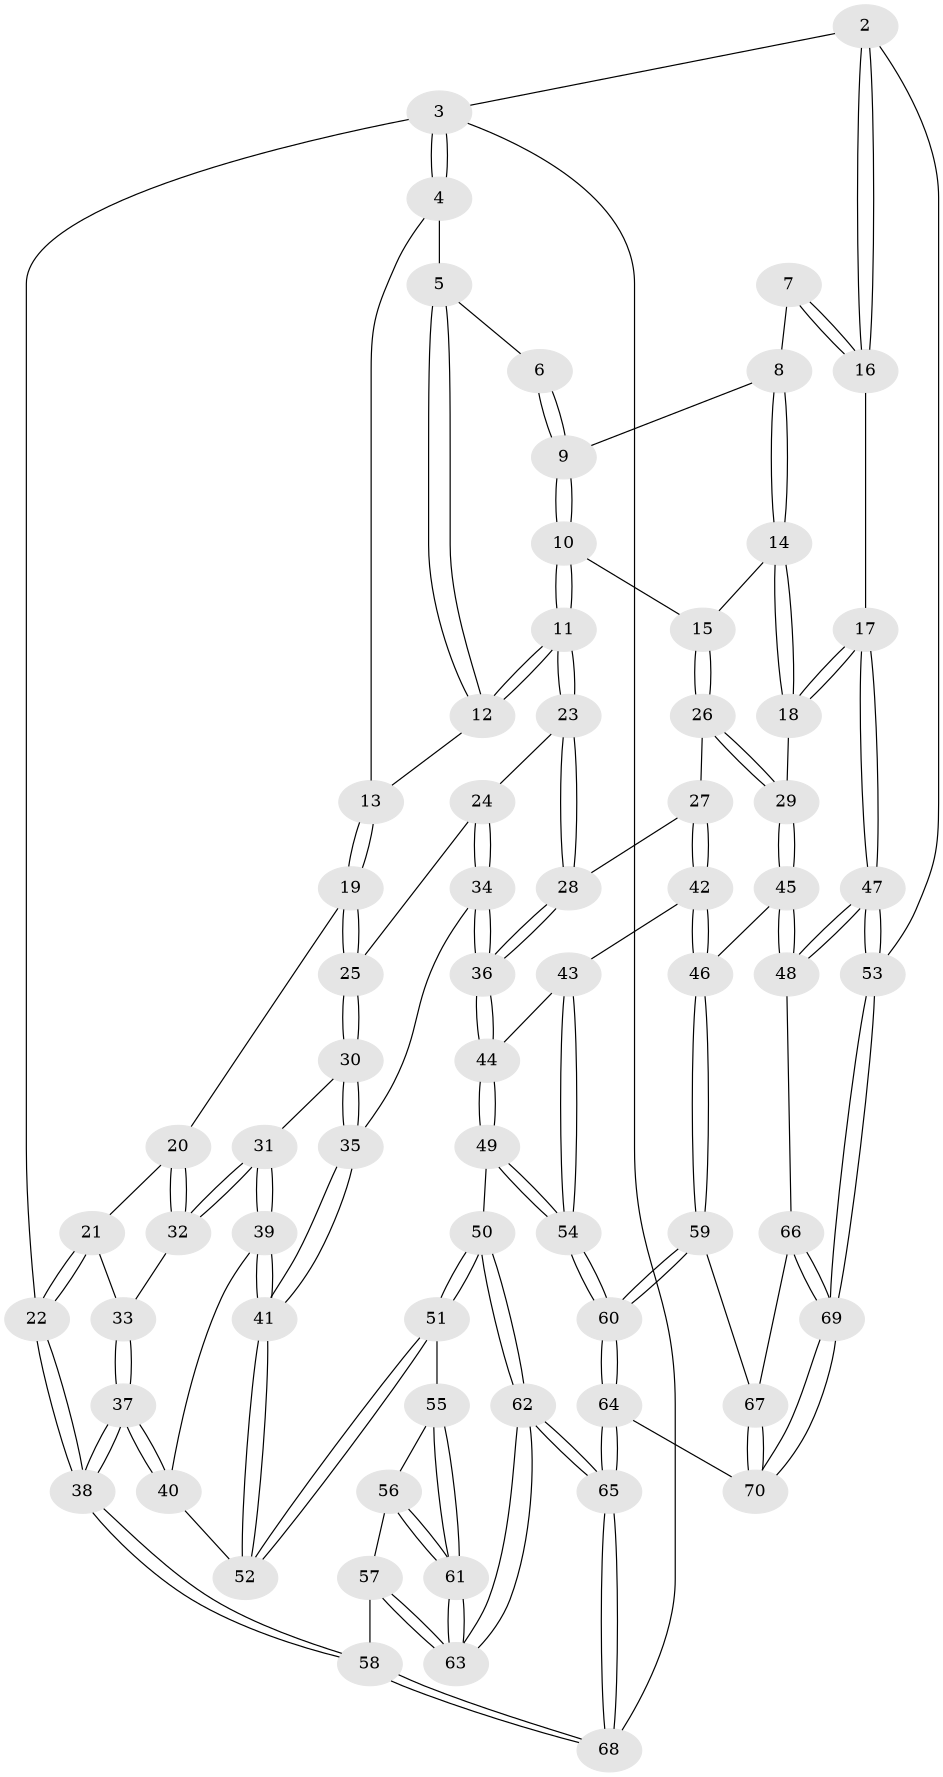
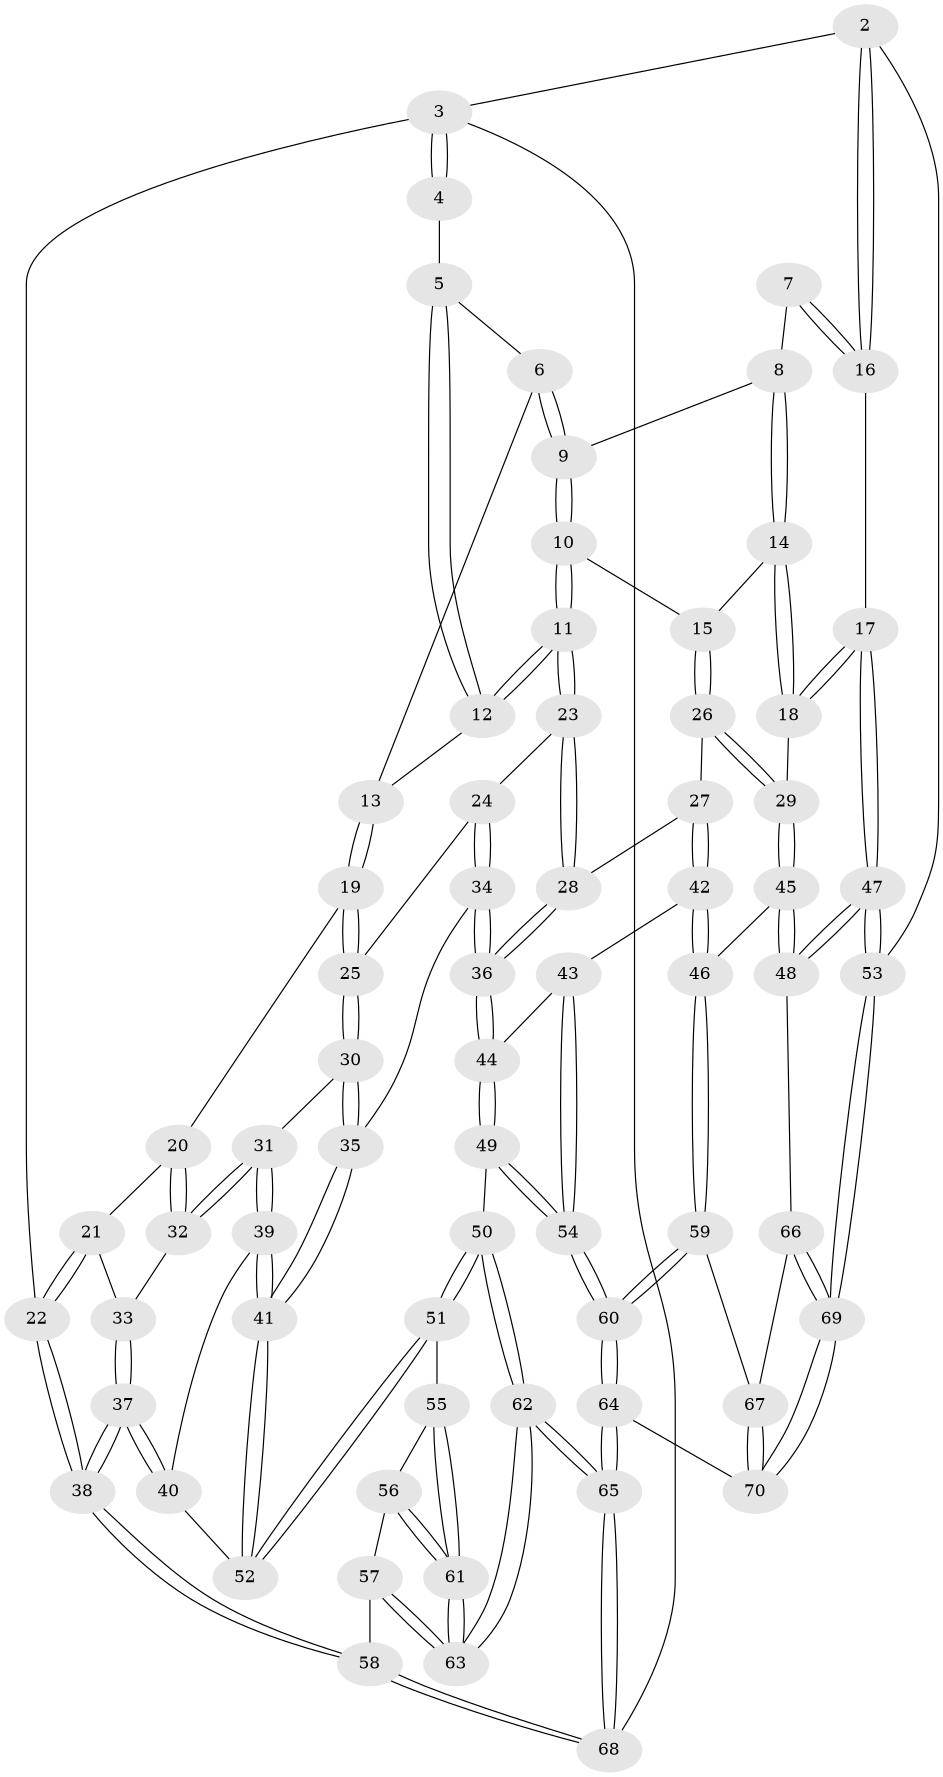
(371, 493) -> (463, 567)
